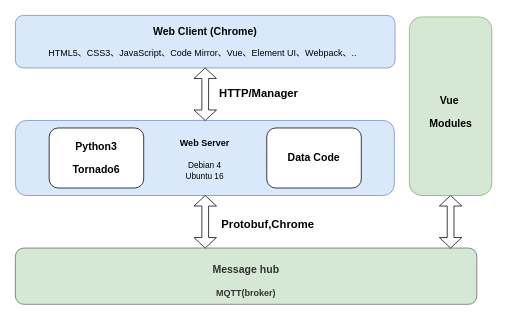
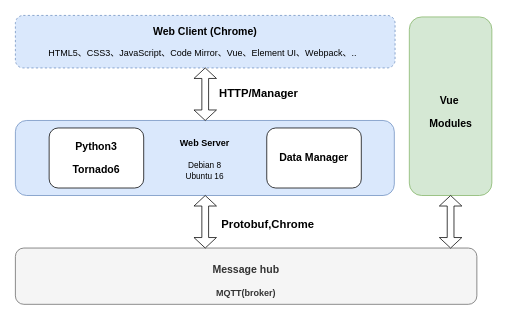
(205, 42) -> (205, 42)
(205, 136) -> (205, 136)
(314, 158) -> (314, 158)
(246, 276) -> (246, 276)
